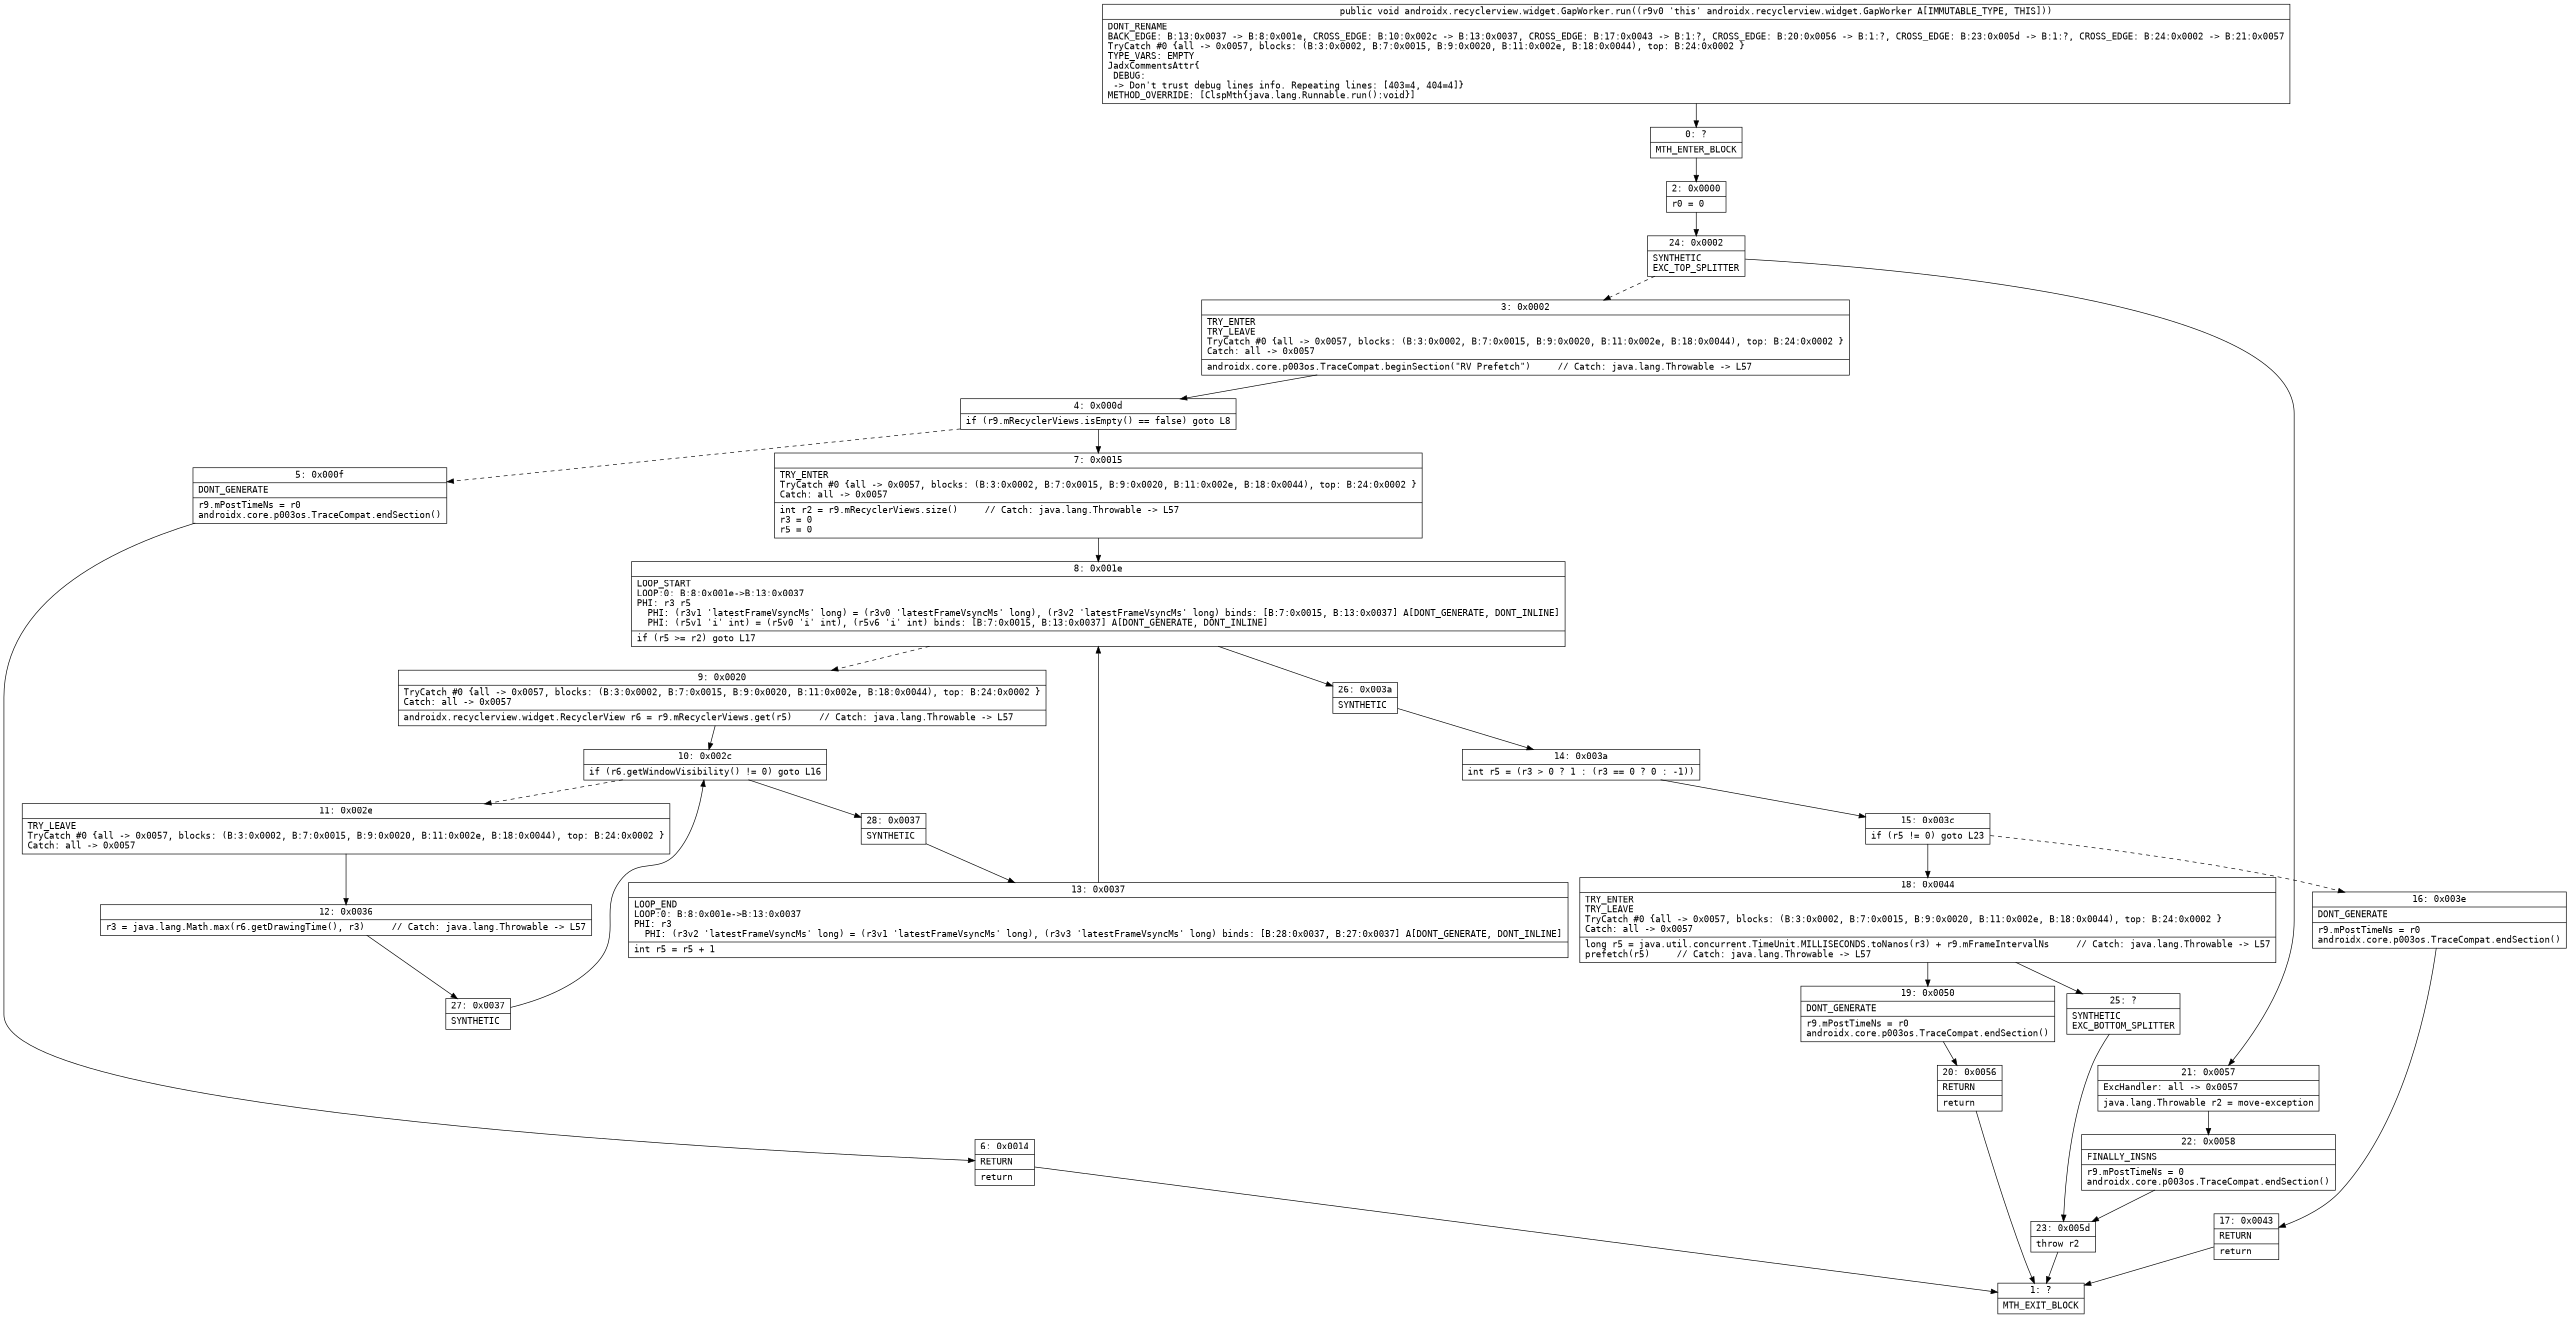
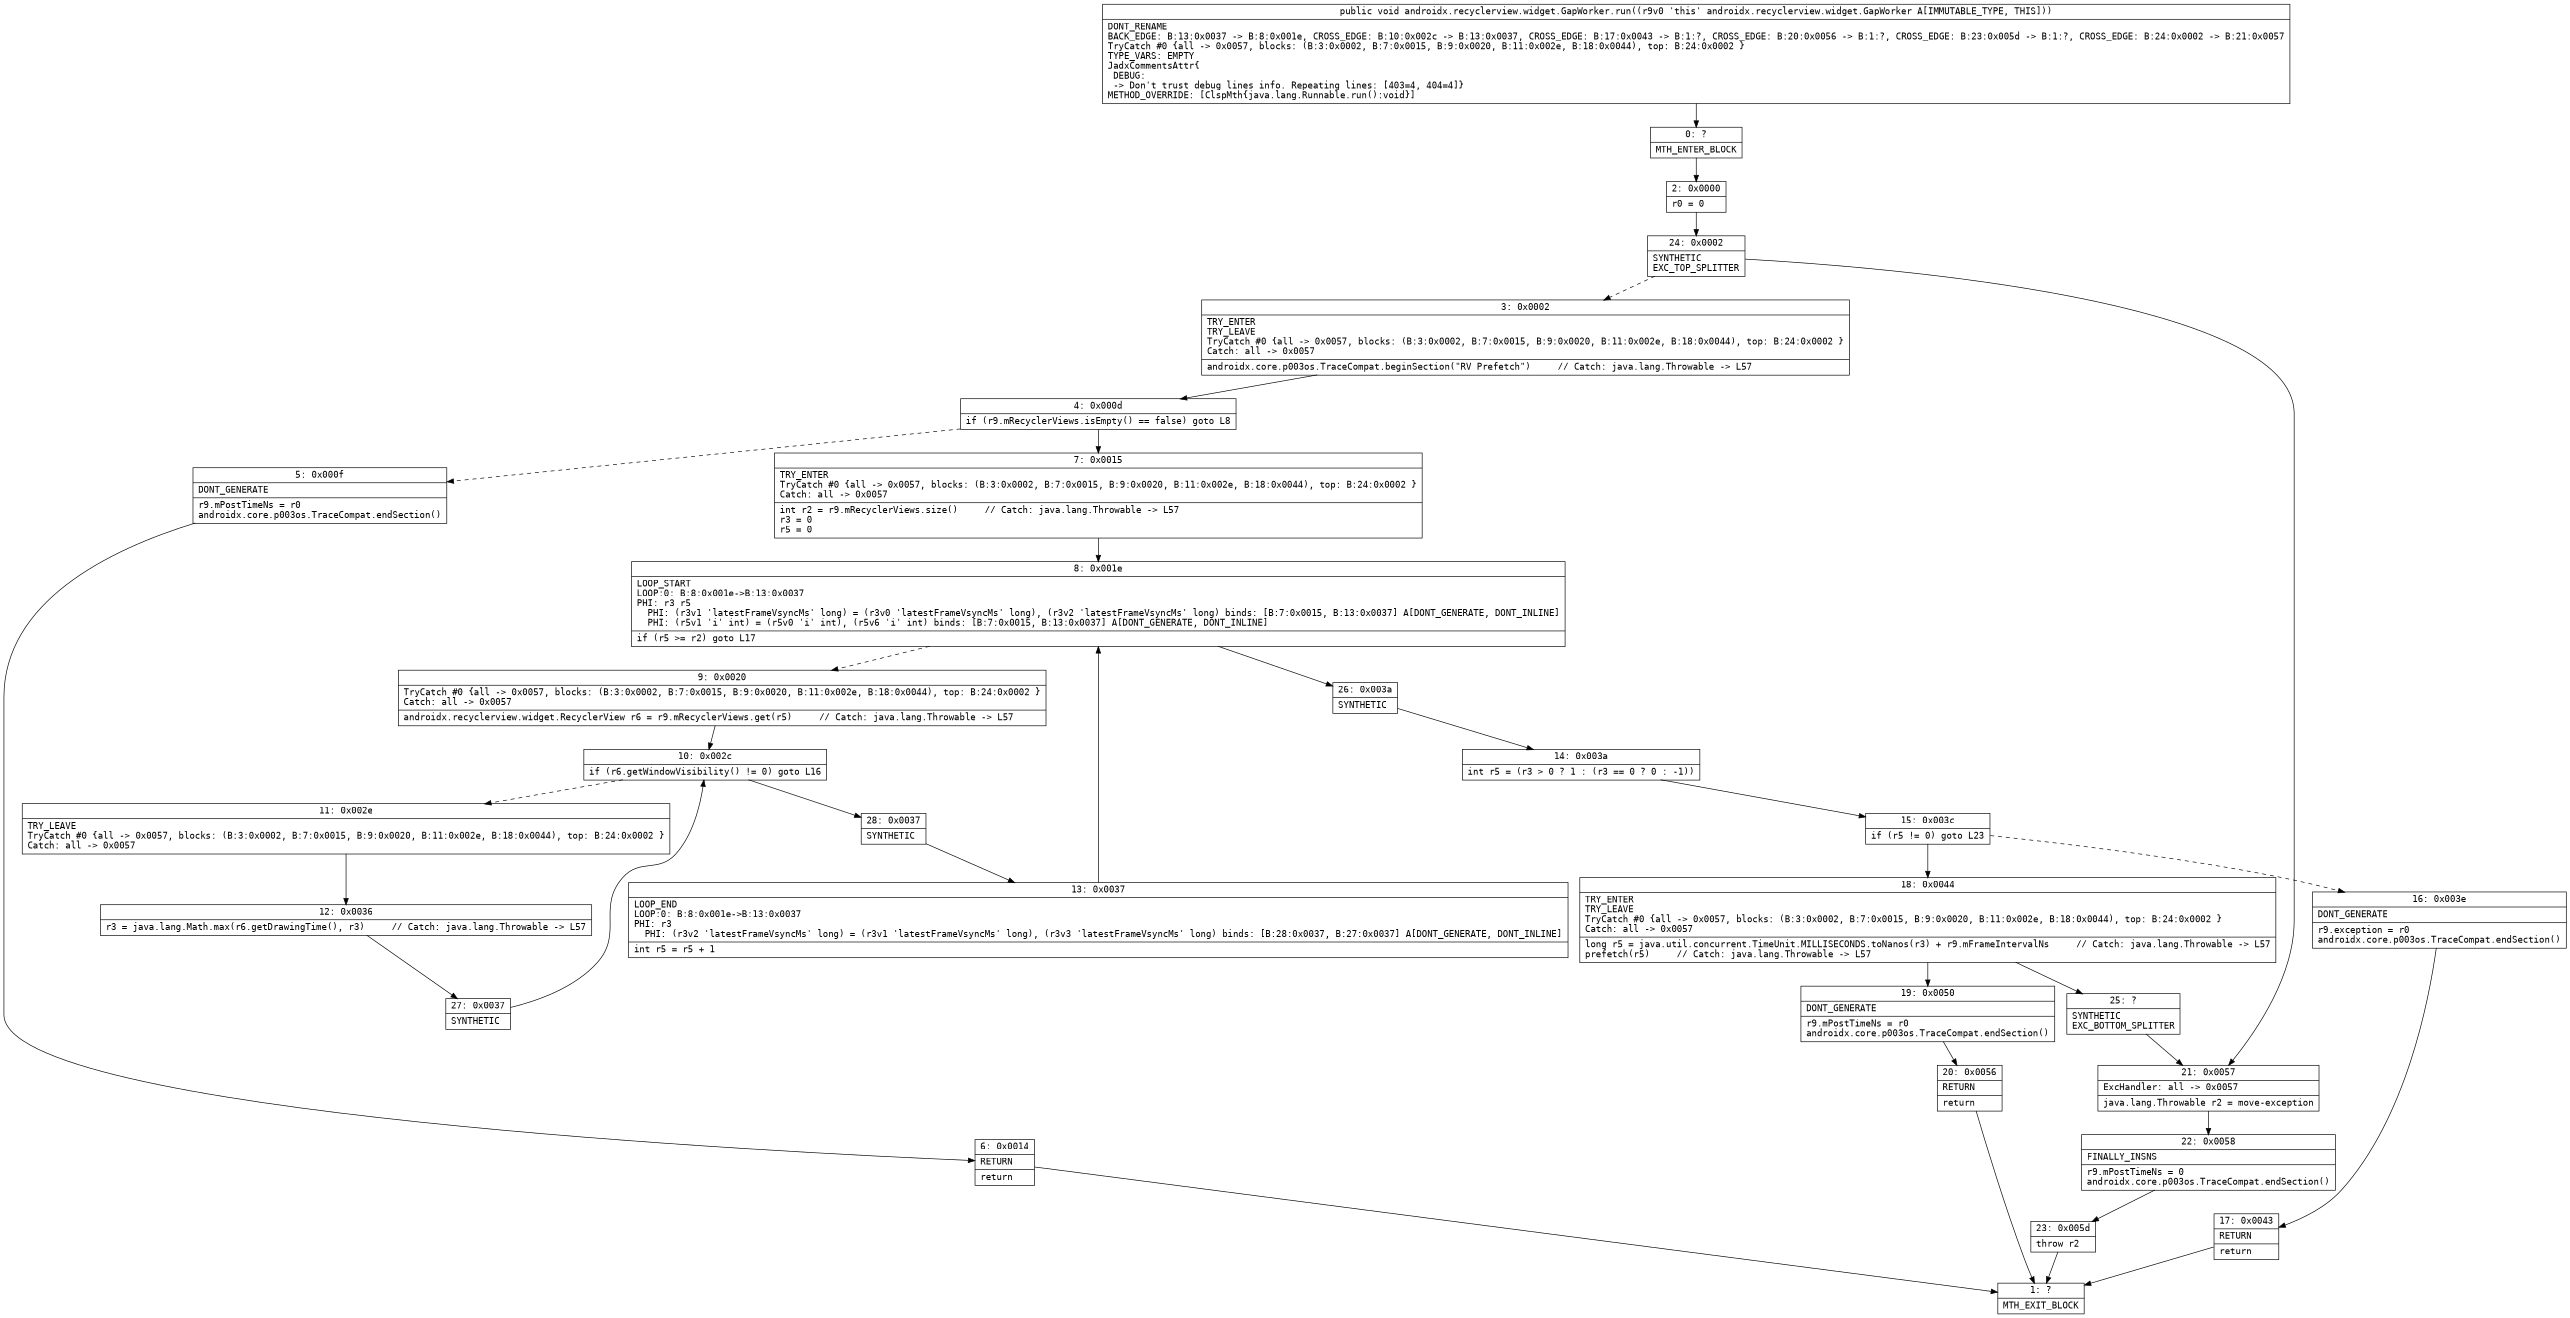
(2369, 930) -> (2364, 930)
(2075, 1121) -> (2162, 1048)
